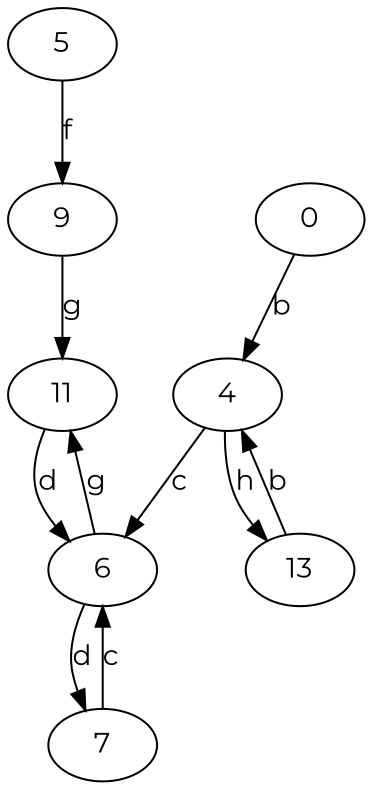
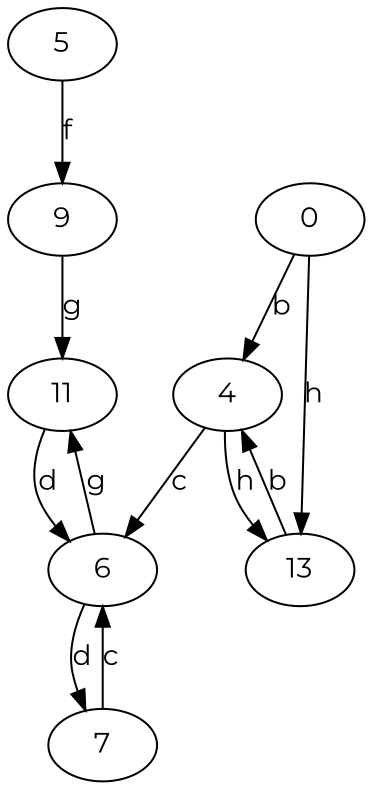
none -> (305, 385)
